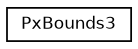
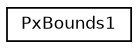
(69, 24) -> (69, 24)
